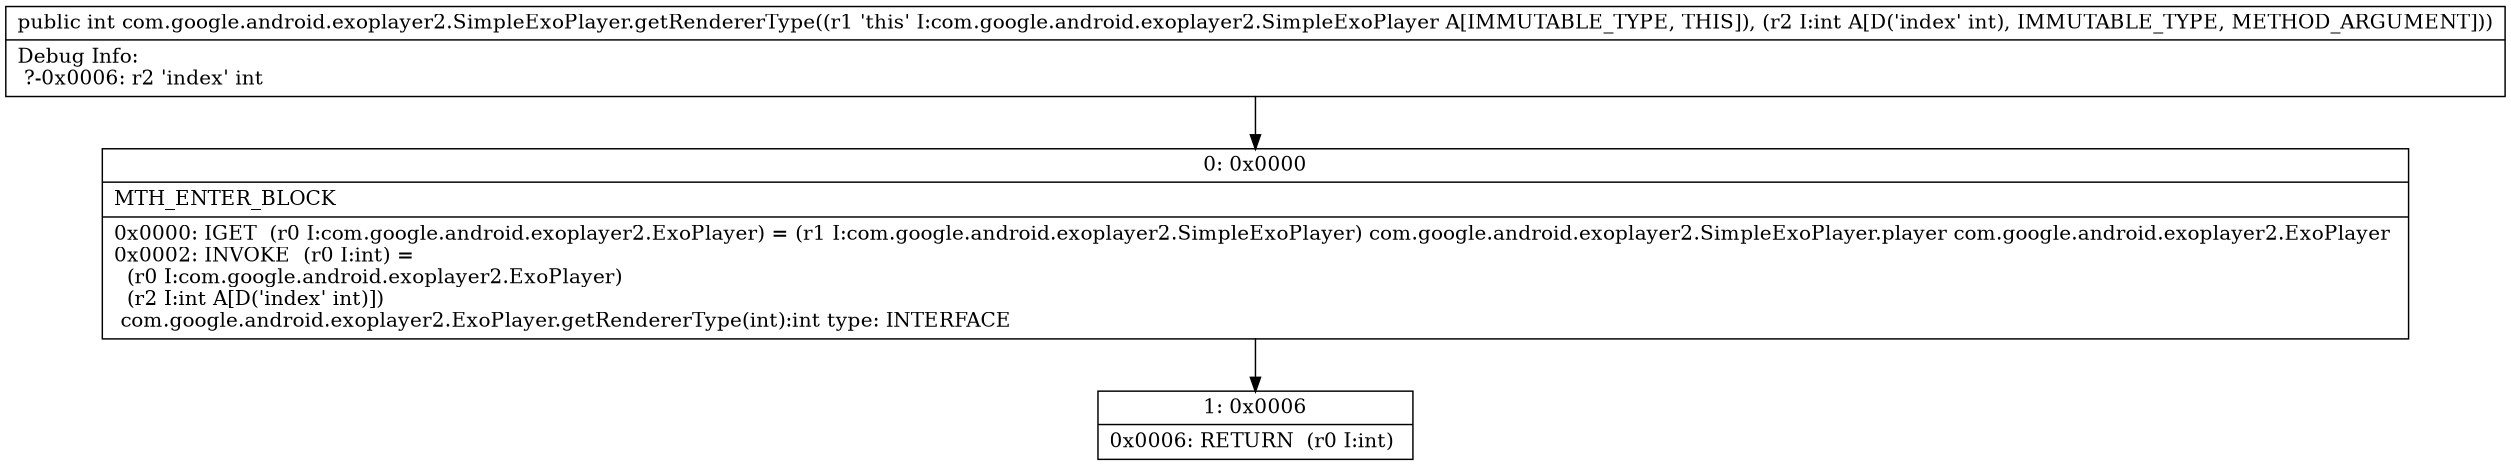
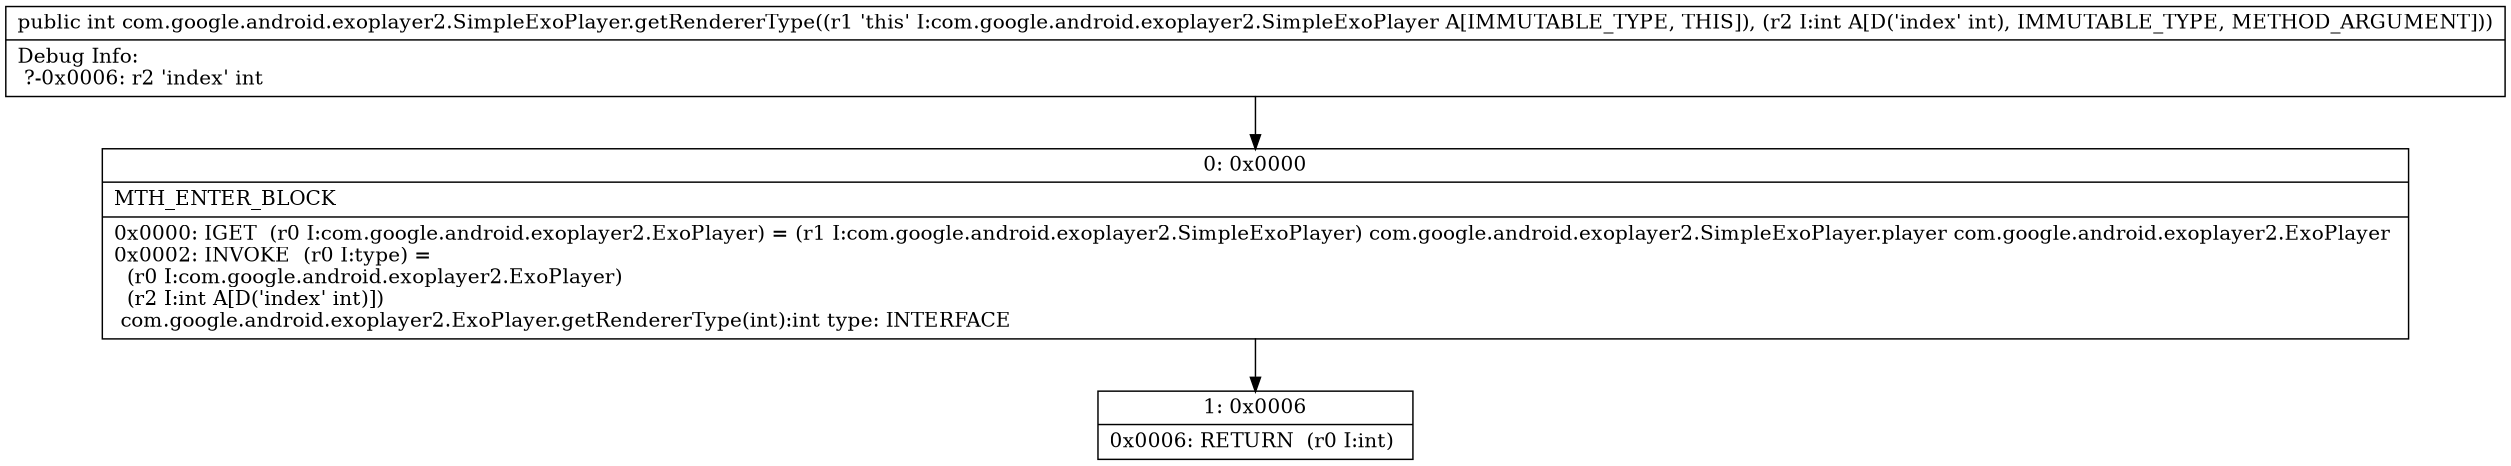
(268, 255) -> (276, 255)
